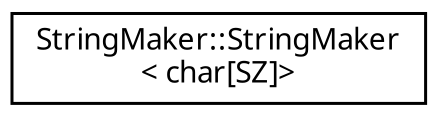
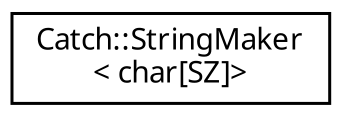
(219, 58) -> (171, 58)
